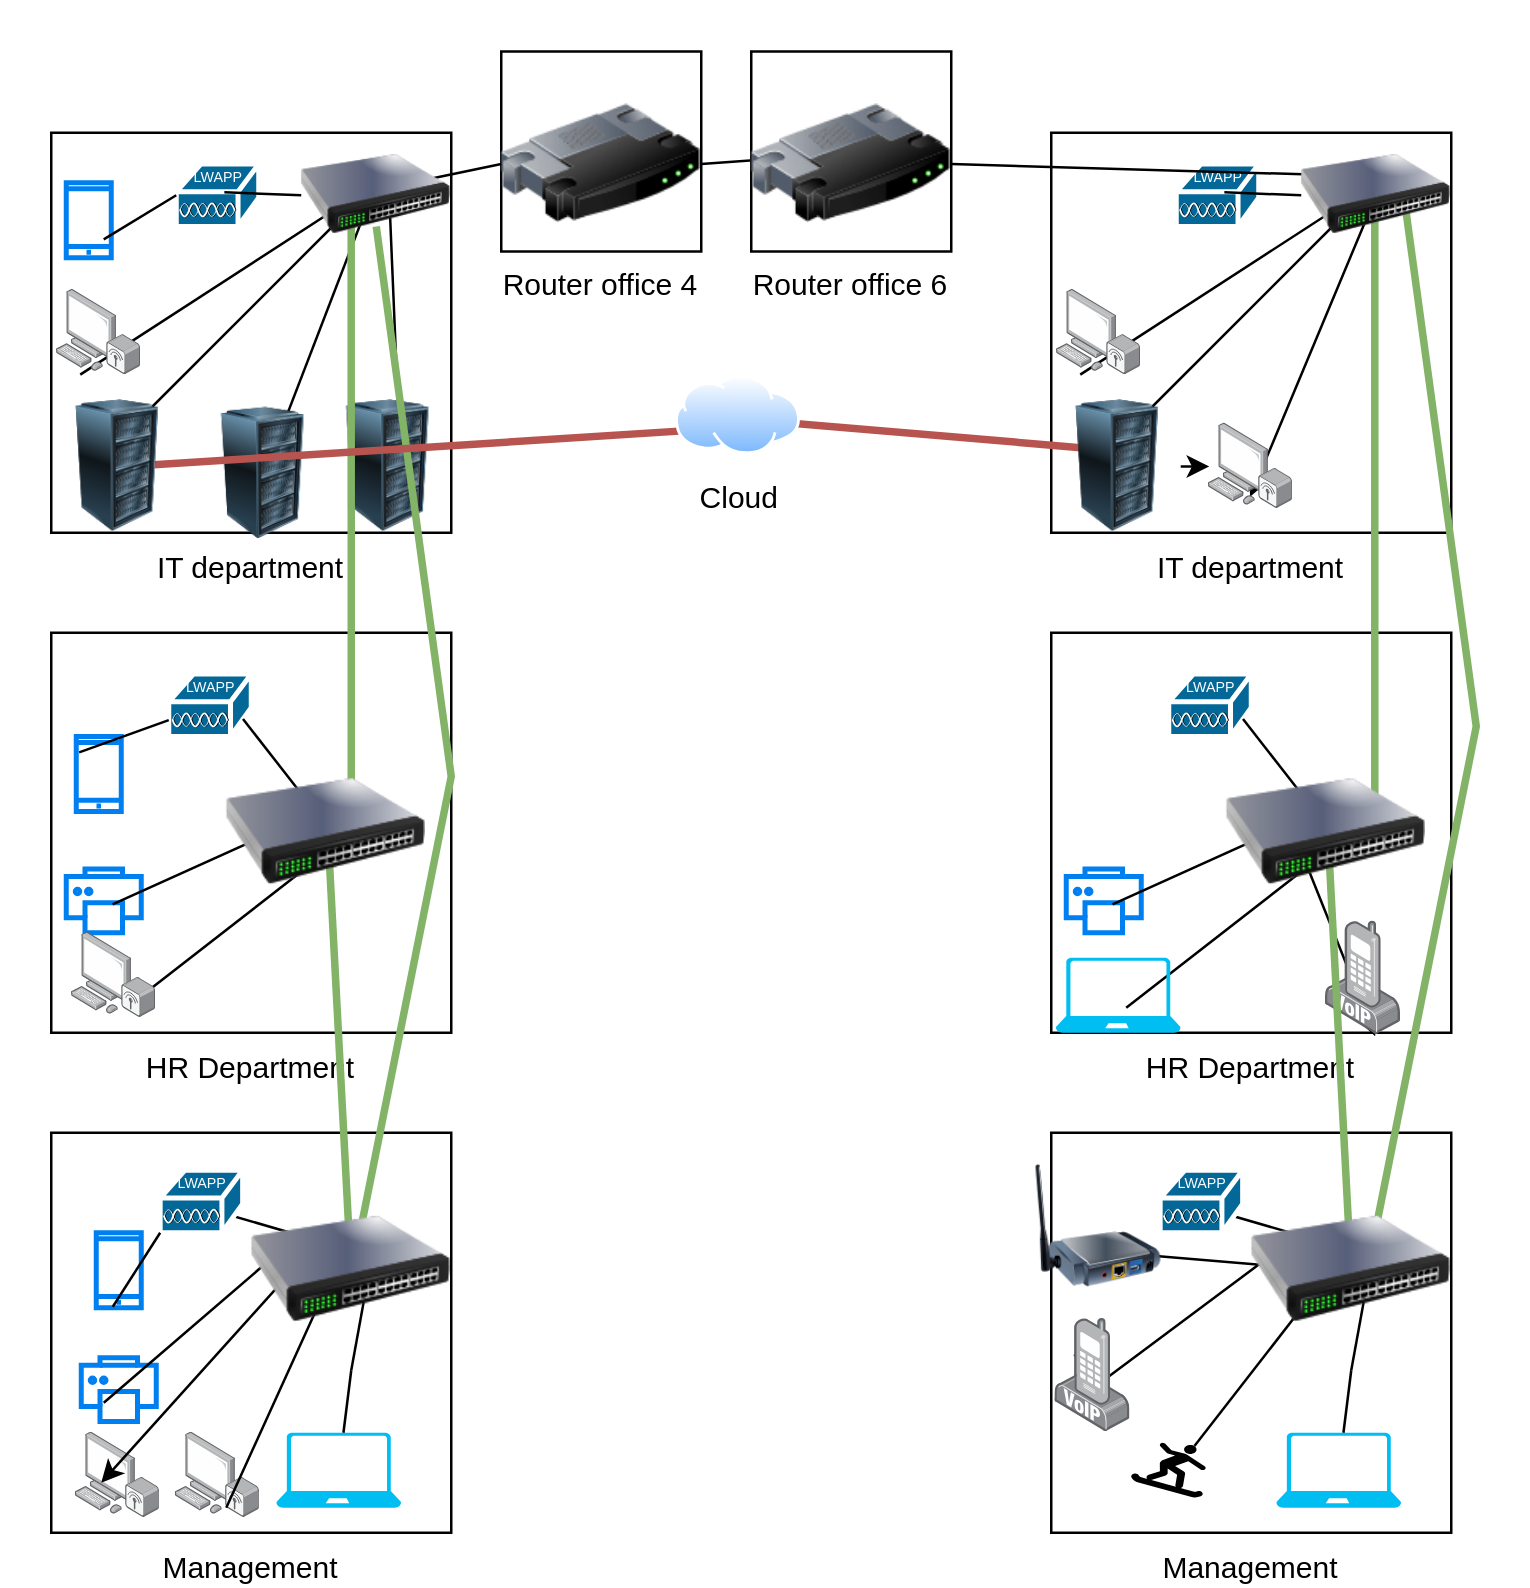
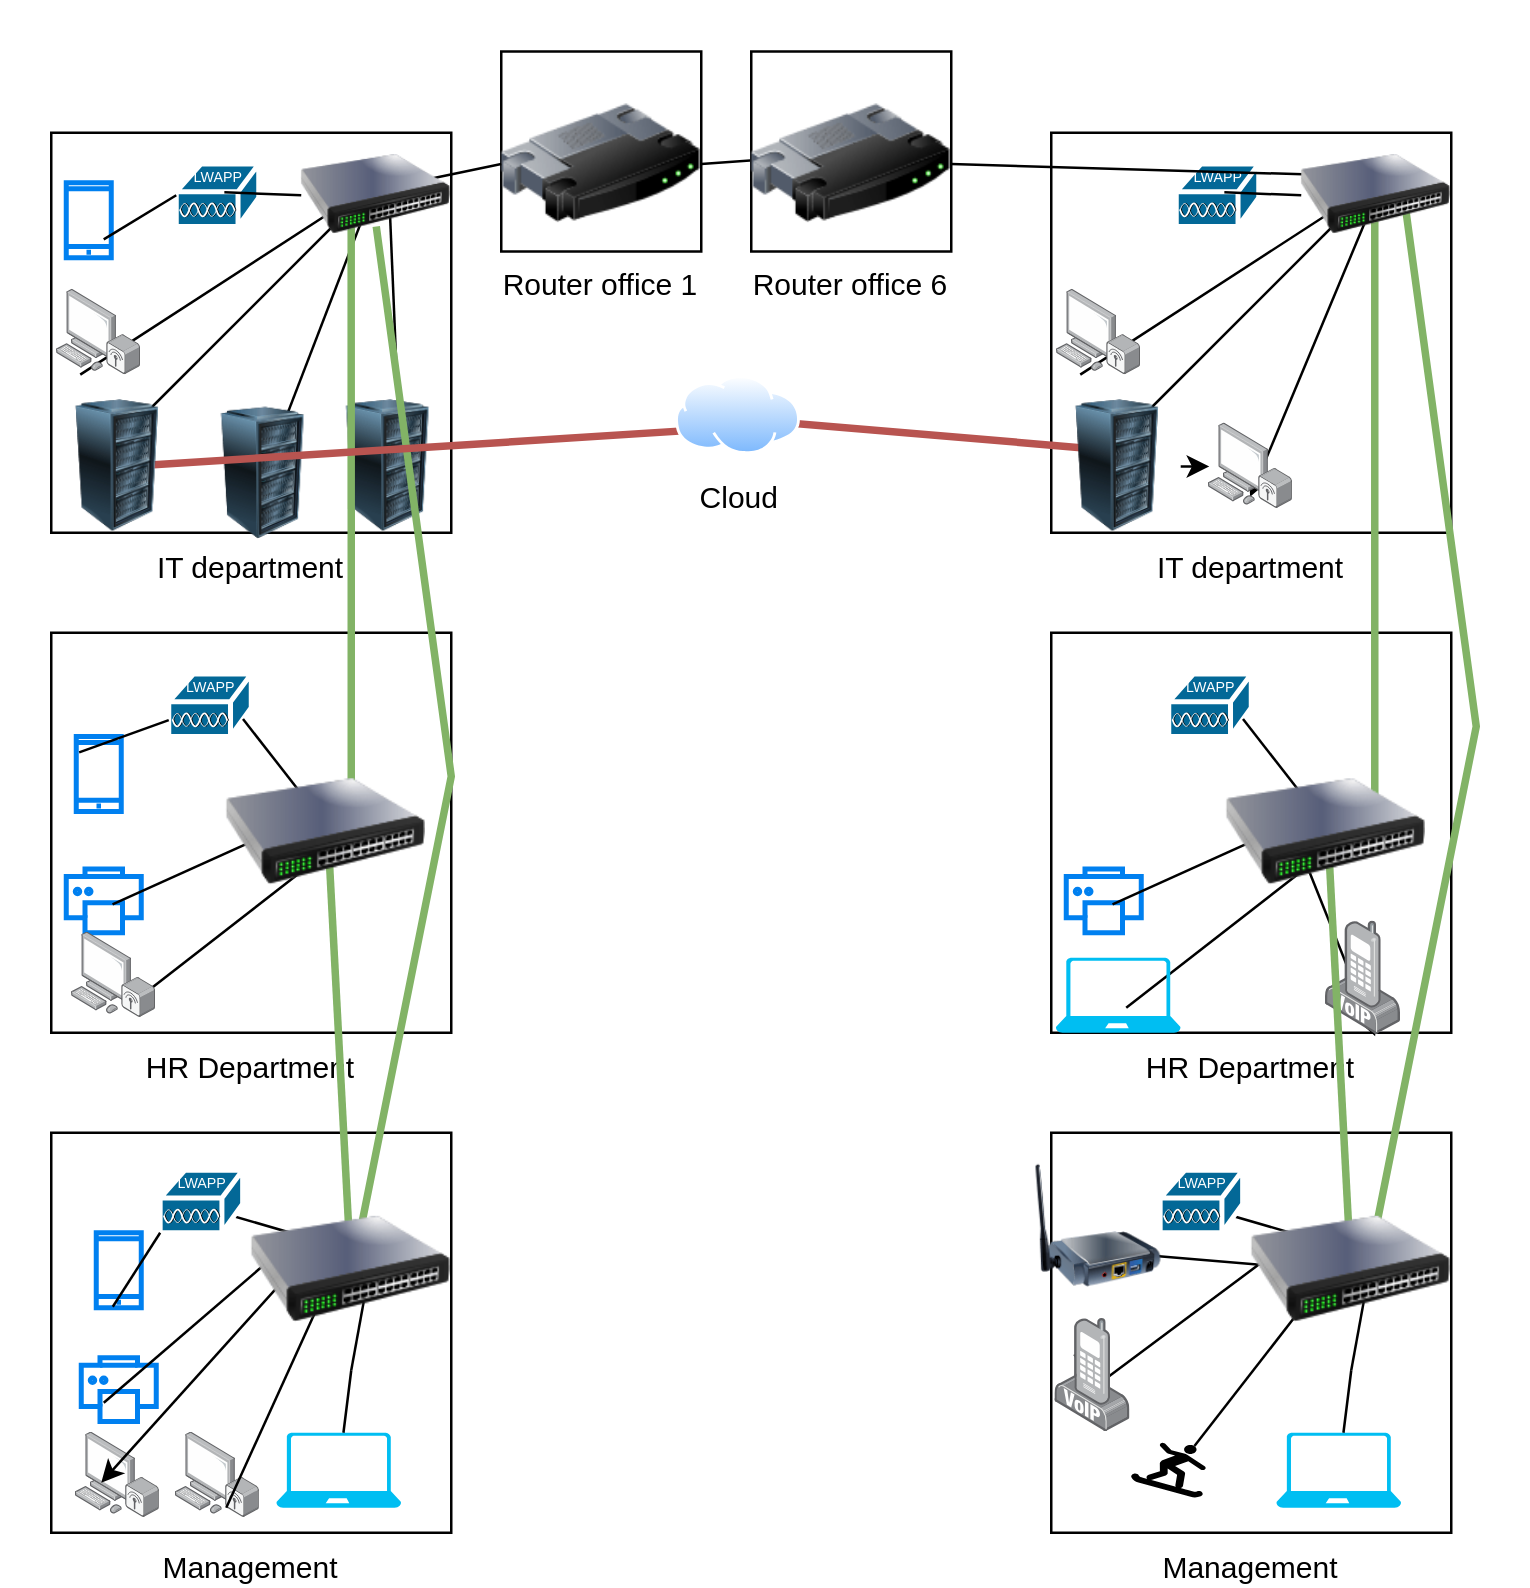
(601, 305) -> (601, 305)
